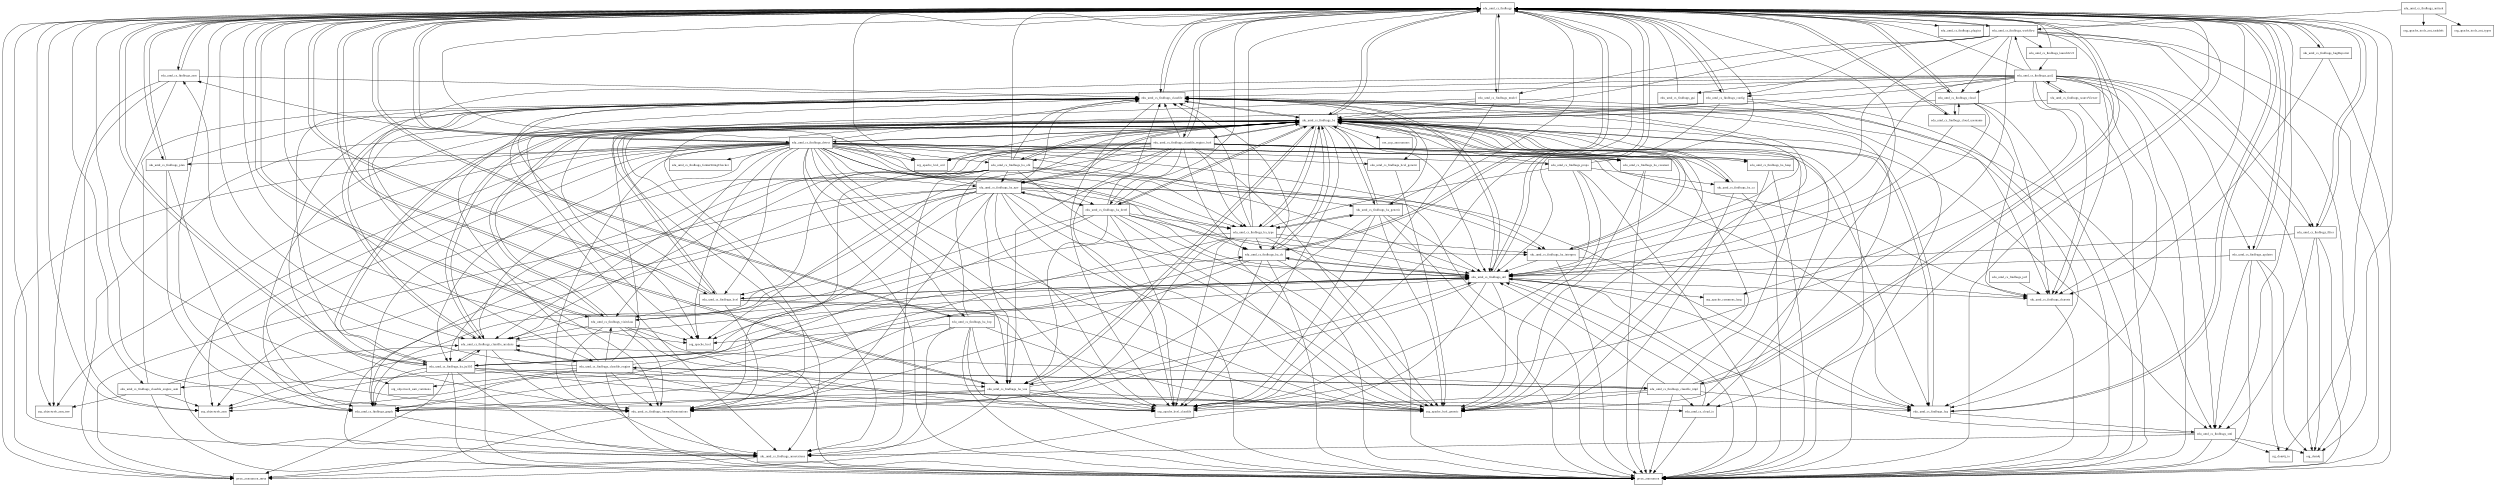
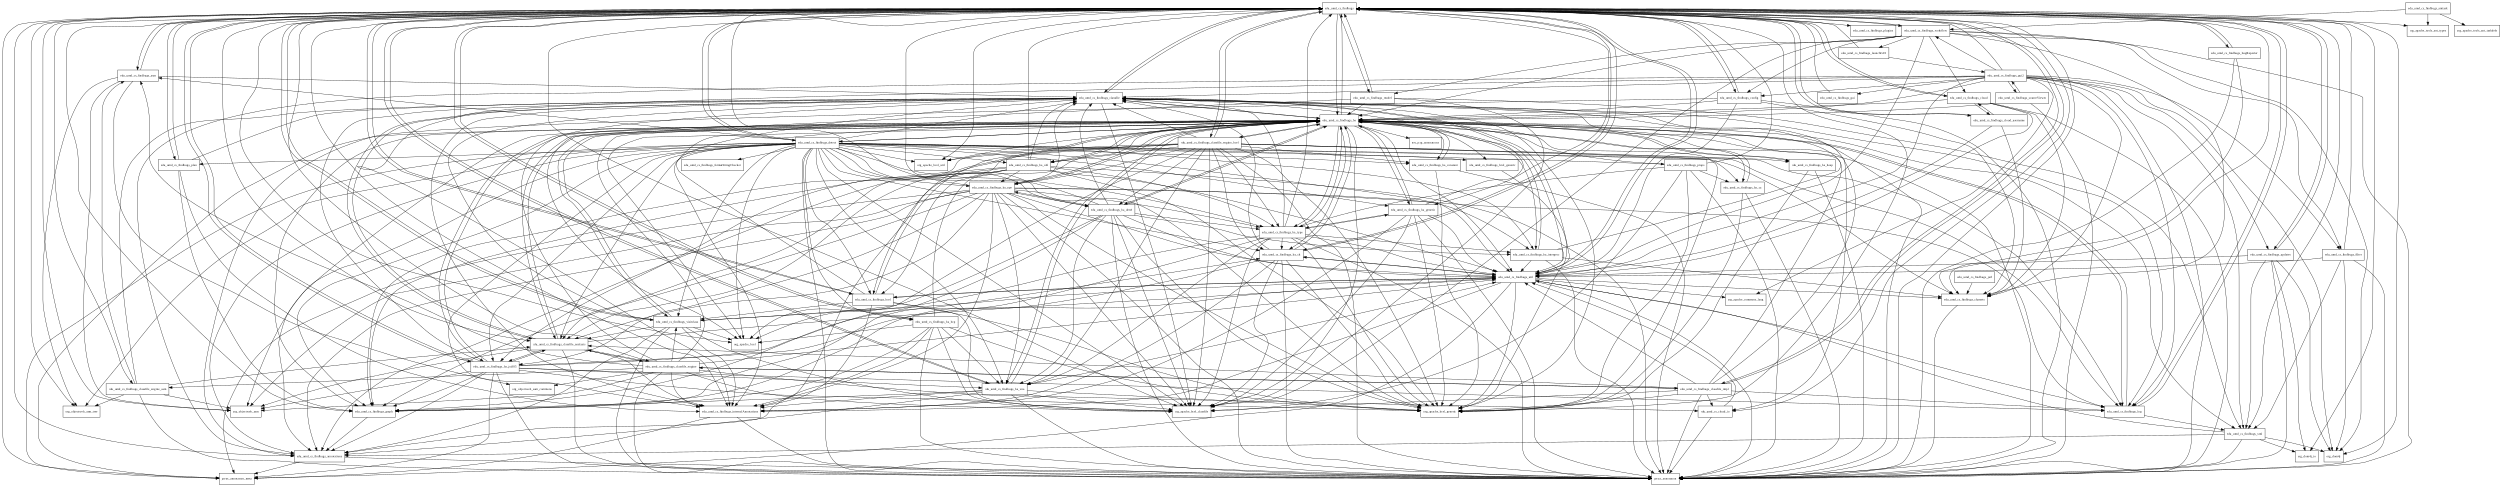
(2034, 15) -> (1880, 13)
(1998, 86) -> none
none -> (102, 232)
